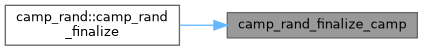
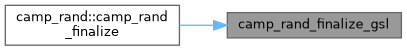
(322, 25) -> (314, 25)
